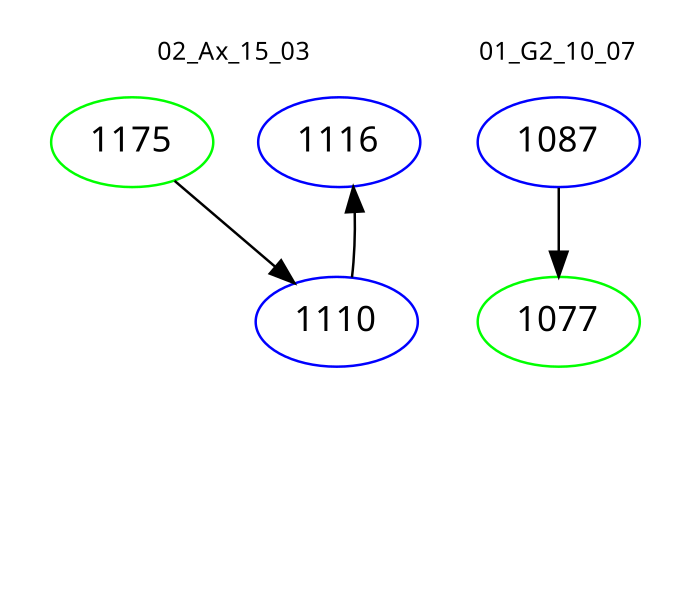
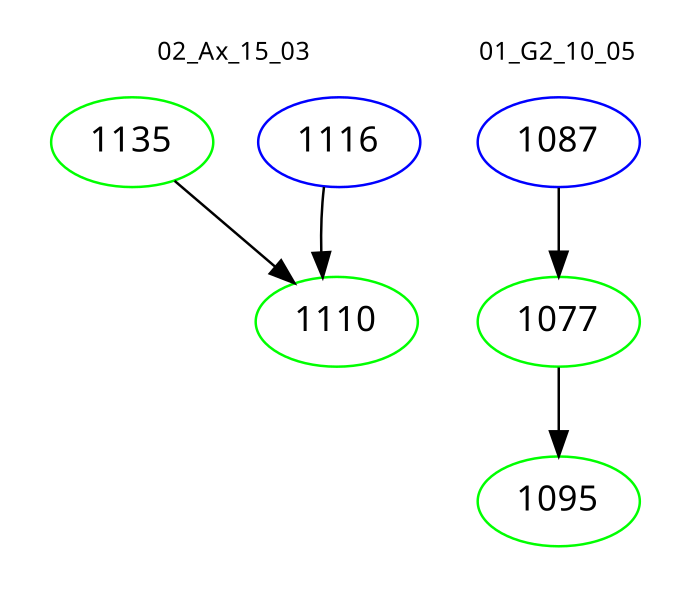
(559, 54) -> (559, 54)
(132, 142) -> (132, 142)
(354, 245) -> (322, 219)
(337, 322) -> (337, 322)
none -> (559, 501)
